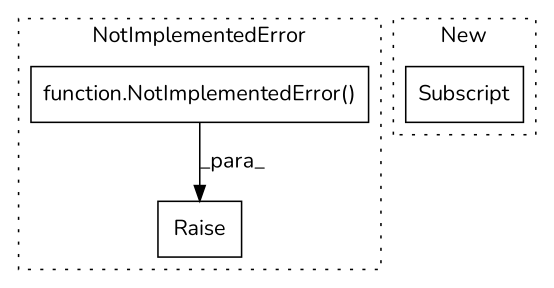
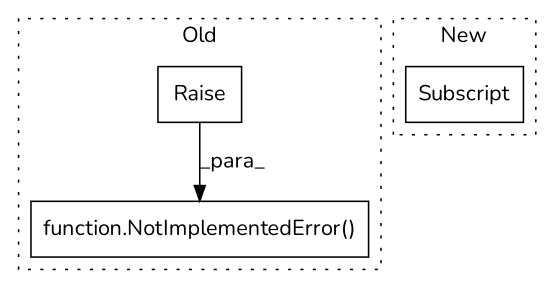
(200, 36) -> (200, 36)
(200, 154) -> (200, 154)
